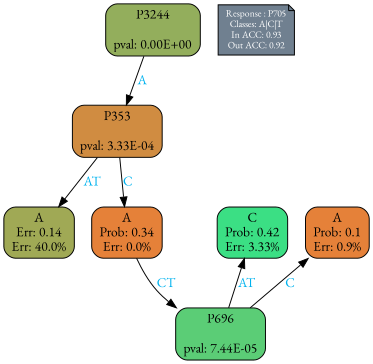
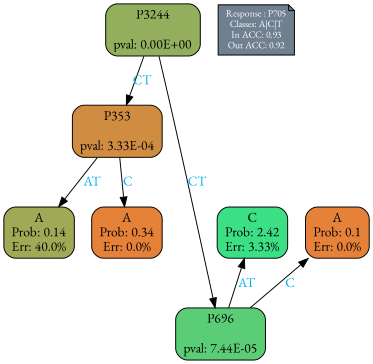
(142, 81) -> (142, 81)
(39, 233) -> (39, 233)
(252, 233) -> (252, 233)
(337, 233) -> (337, 233)
(150, 282) -> (186, 177)
